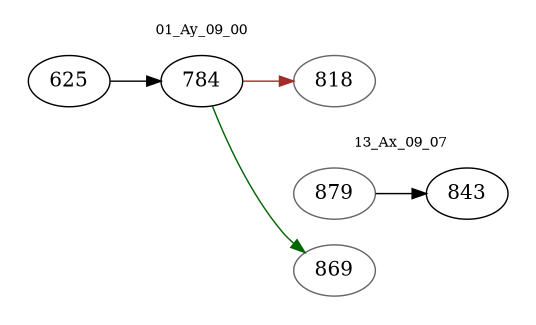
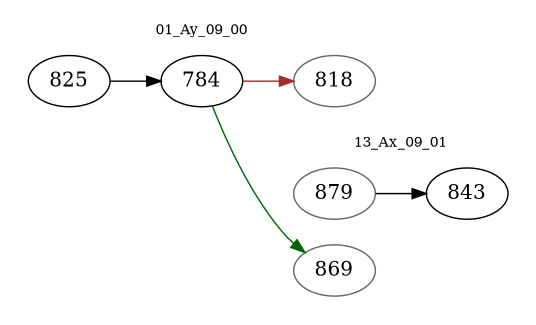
(69, 81) -> (69, 81)
(401, 143) -> (401, 143)
